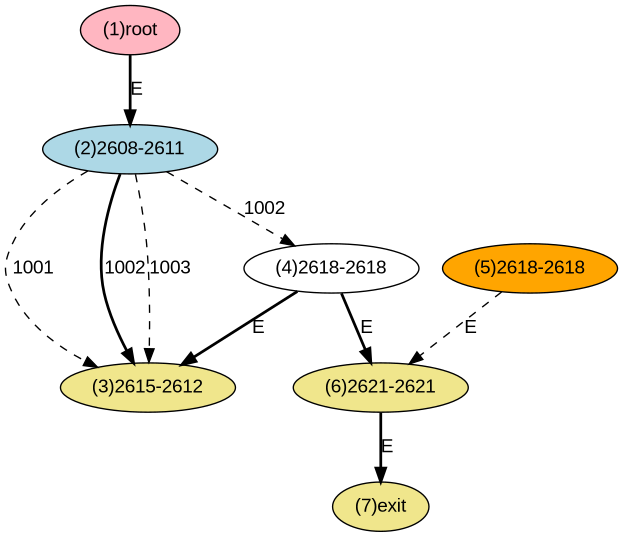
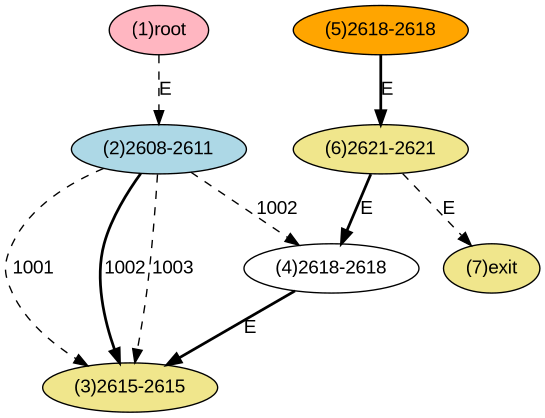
(130, 83) -> (159, 83)
(353, 322) -> (359, 203)
(461, 324) -> (381, 83)
(148, 388) -> (130, 388)
(381, 440) -> (432, 205)
